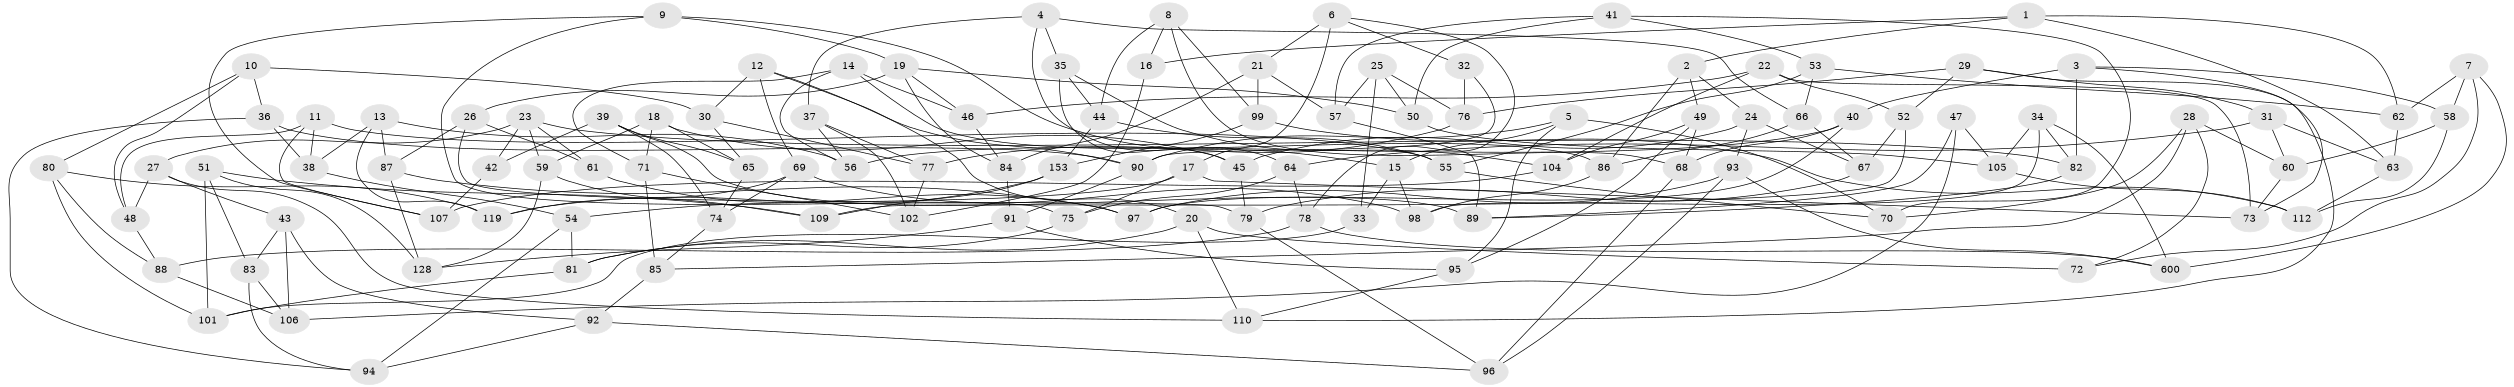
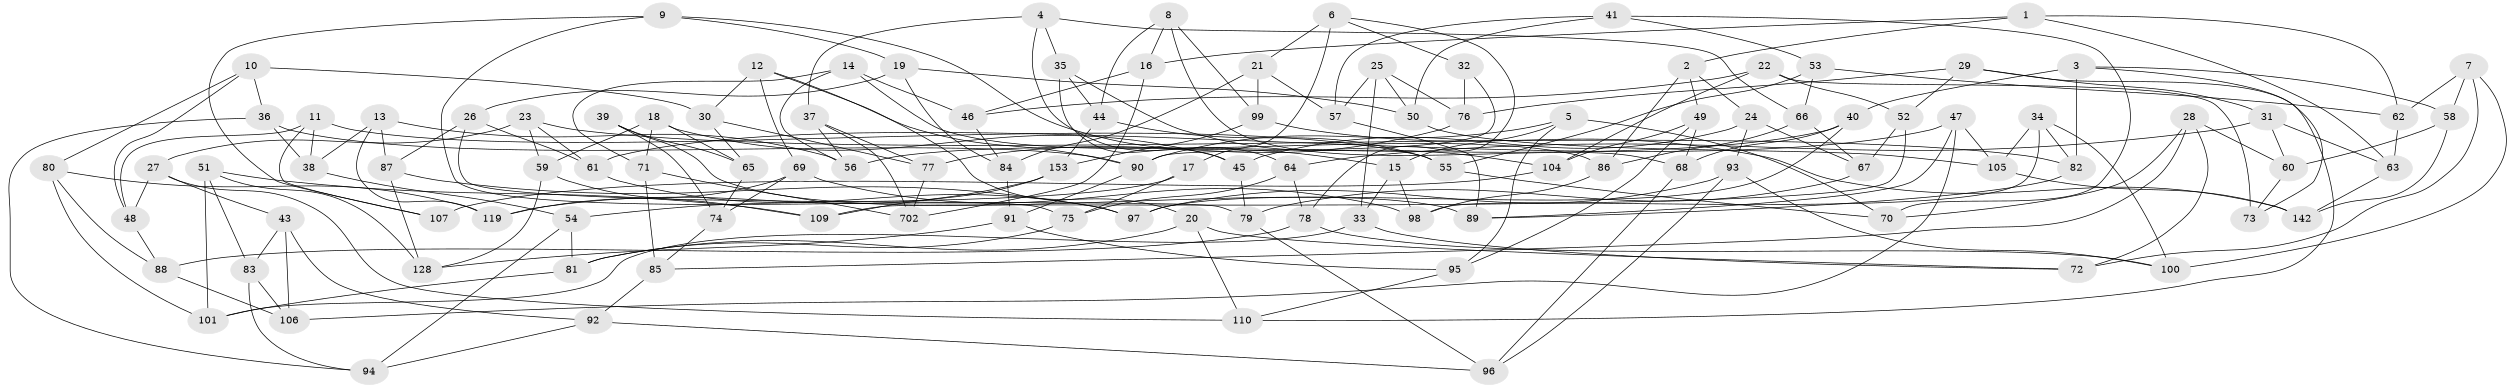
(934, 92) -> (1054, 93)
none -> (1174, 138)
(492, 168) -> none
(1948, 208) -> none
(909, 219) -> (909, 219)
(2302, 219) -> (2302, 219)
none -> (1715, 260)
(2171, 270) -> (2171, 270)
